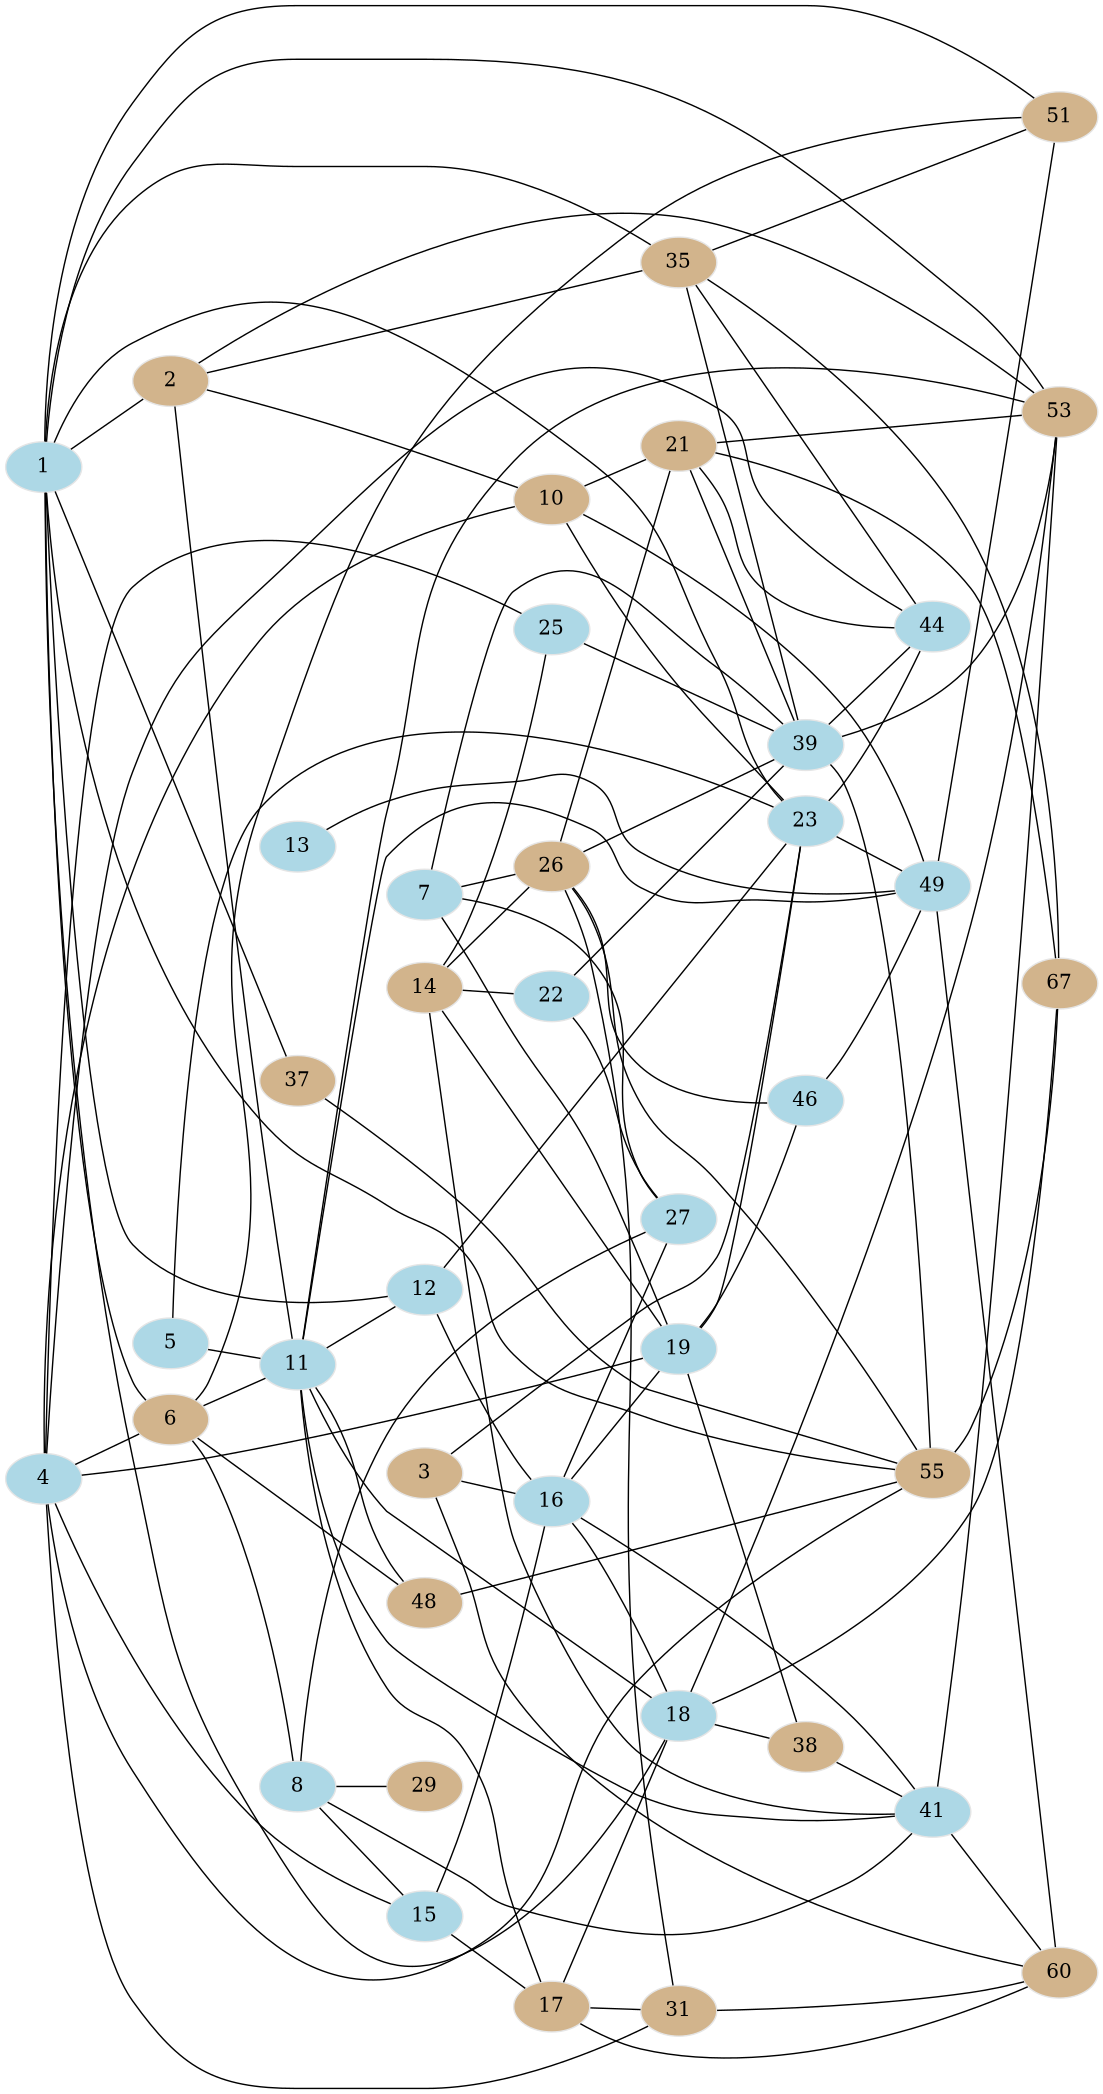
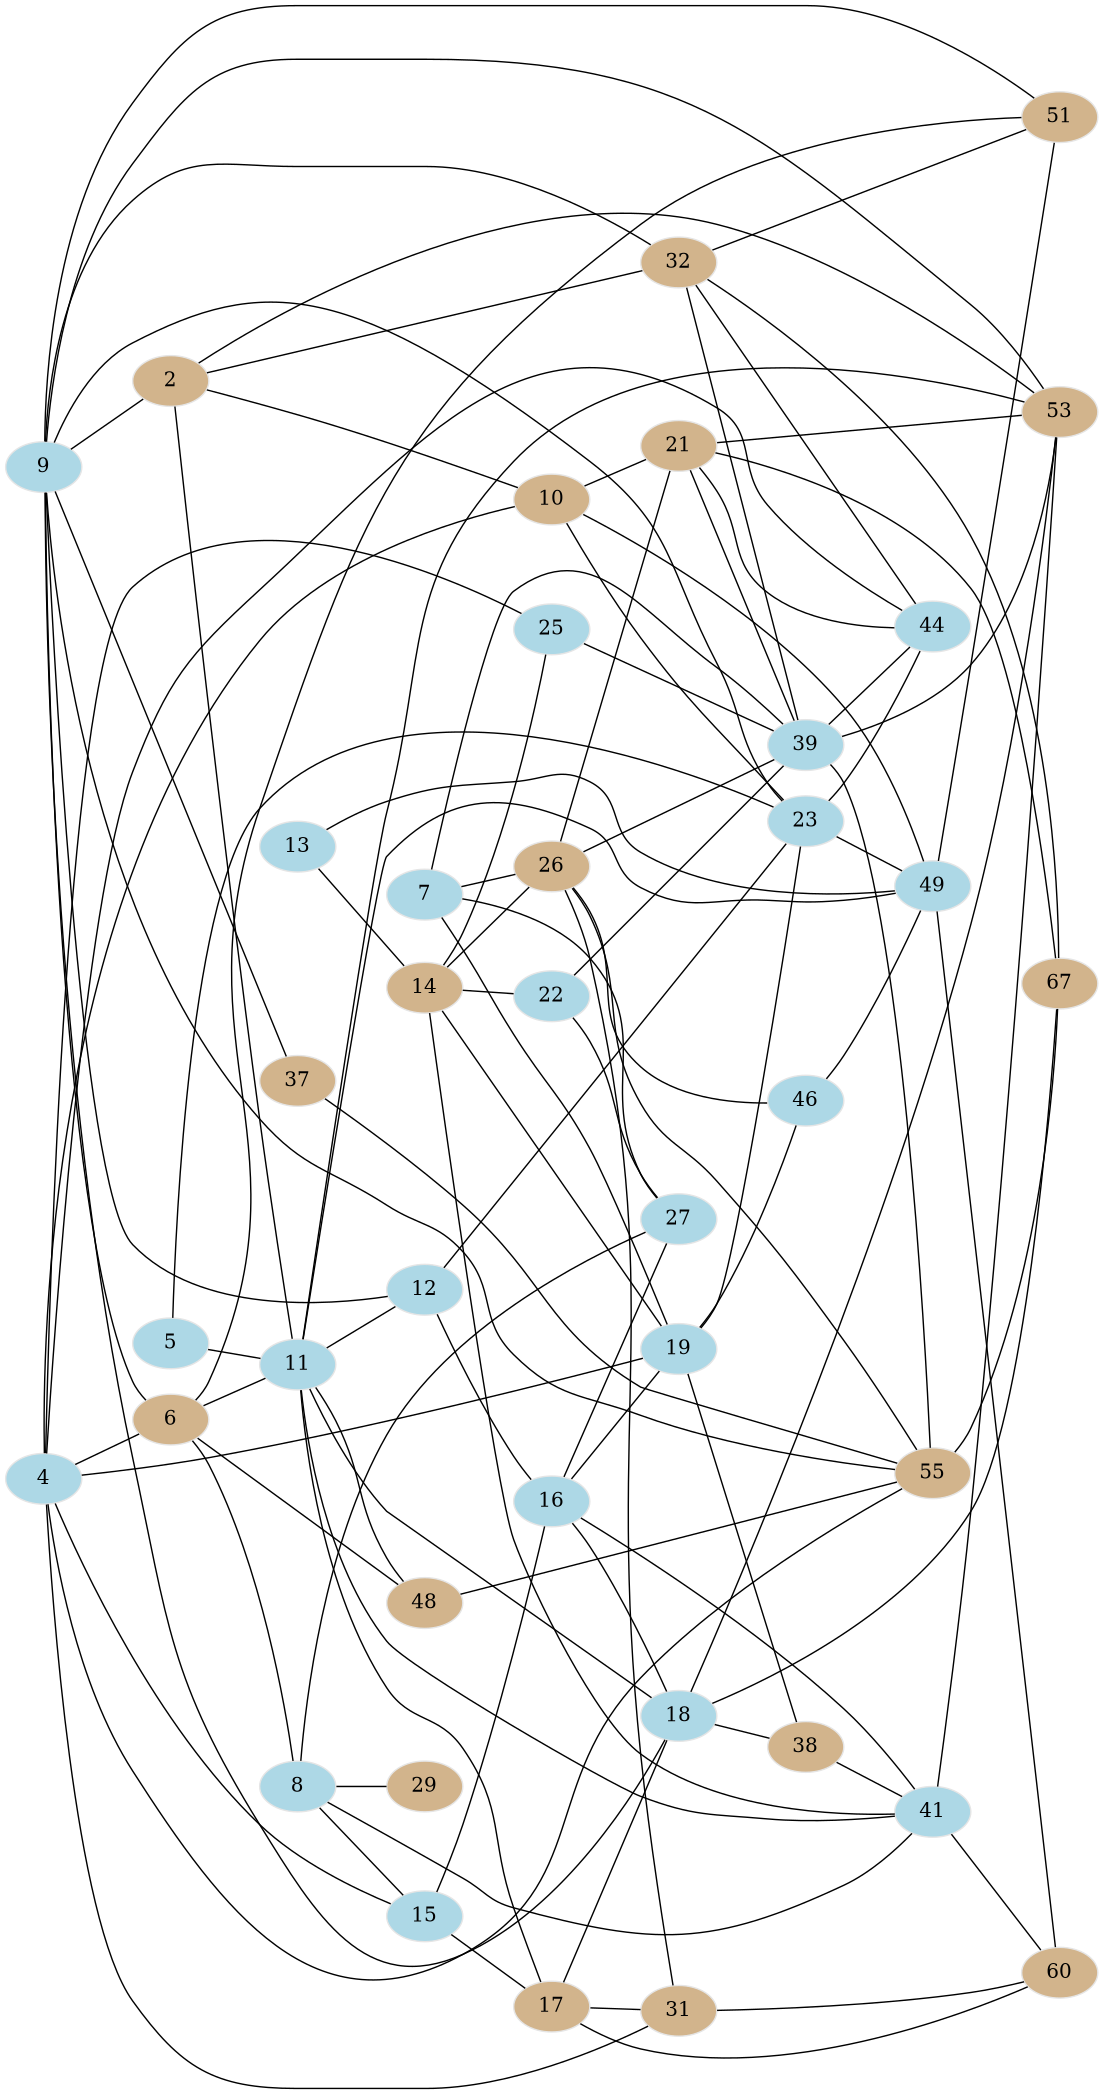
(679, 262) -> (679, 262)
(44, 467) -> (44, 467)
none -> (359, 915)
(425, 1473) -> none
